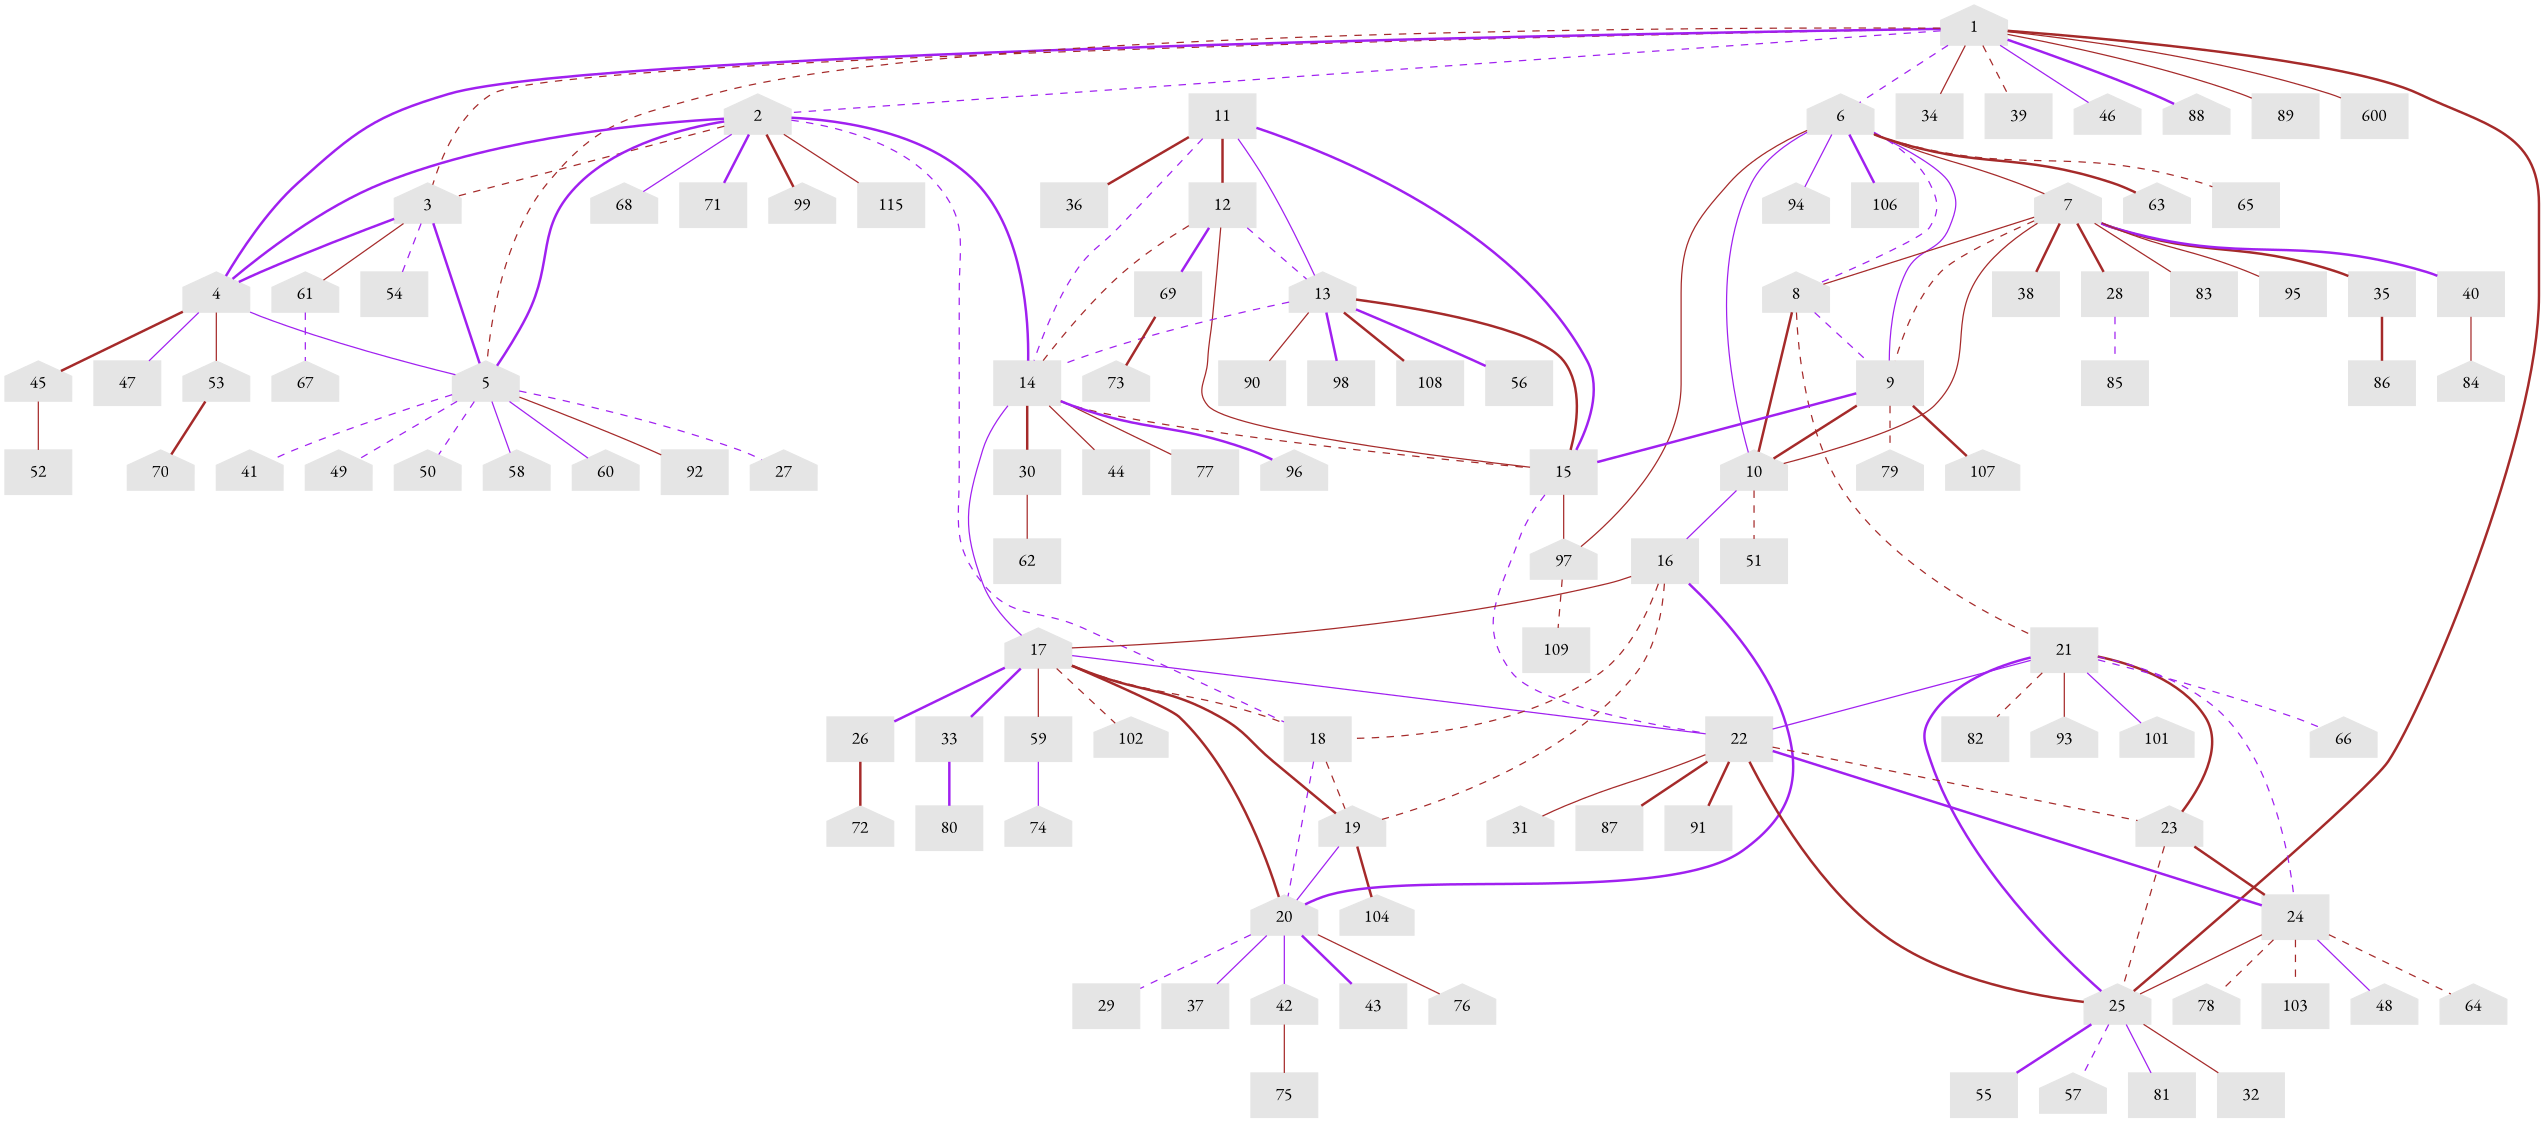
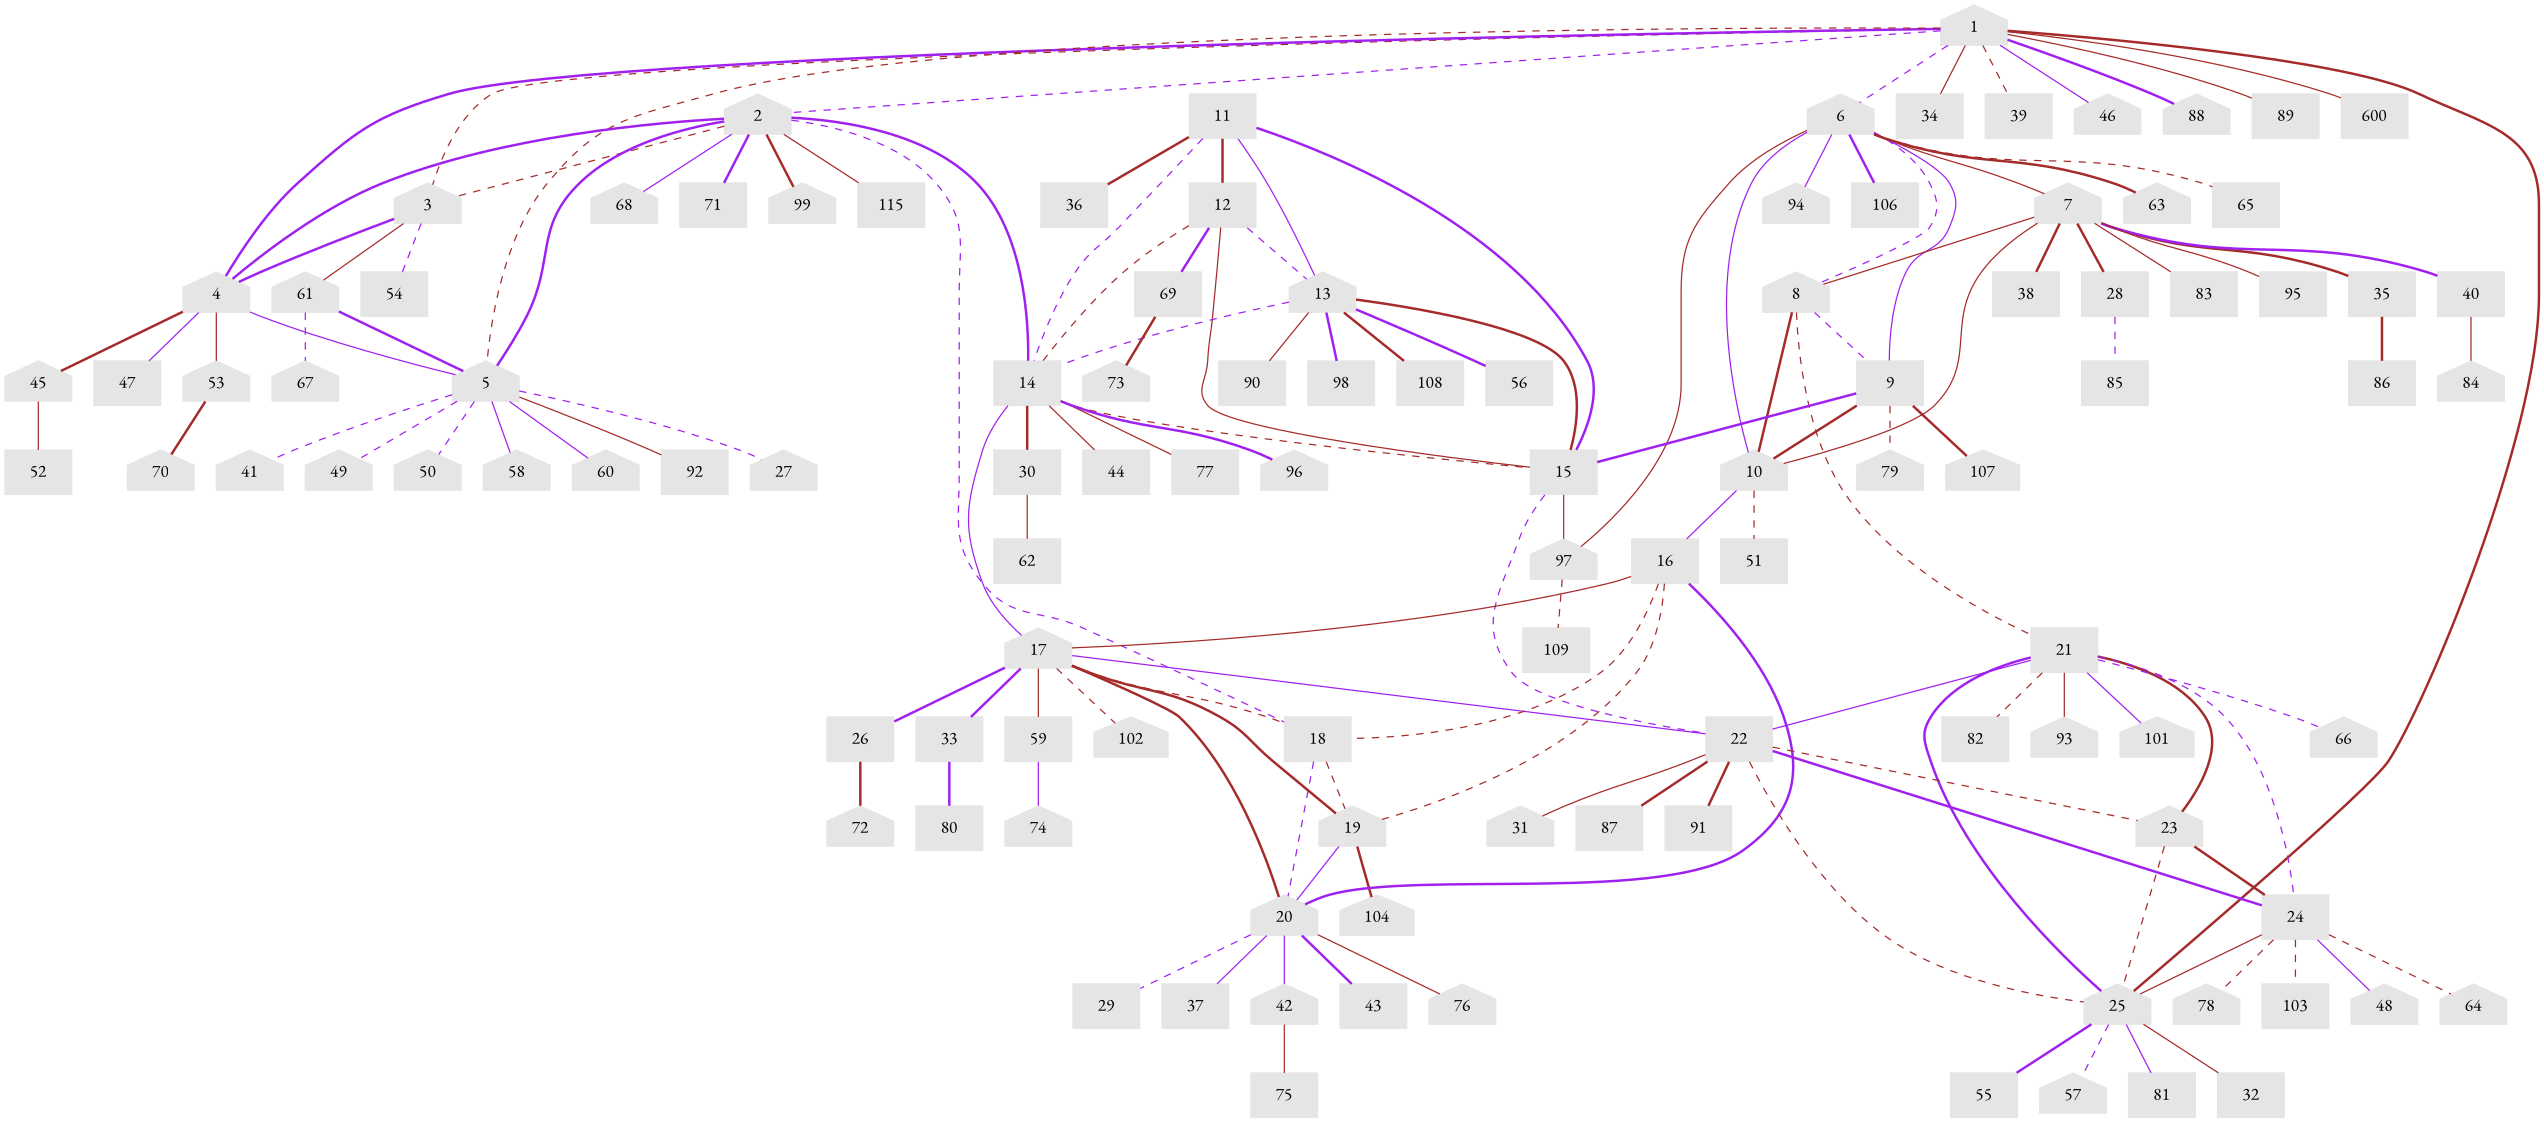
(1943, 270) -> none
(456, 293) -> (401, 341)
(1881, 932) -> (1881, 932)
